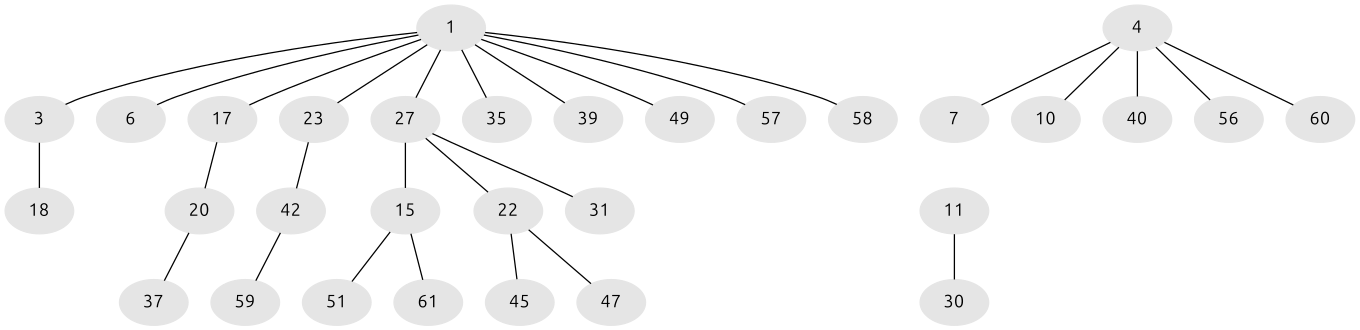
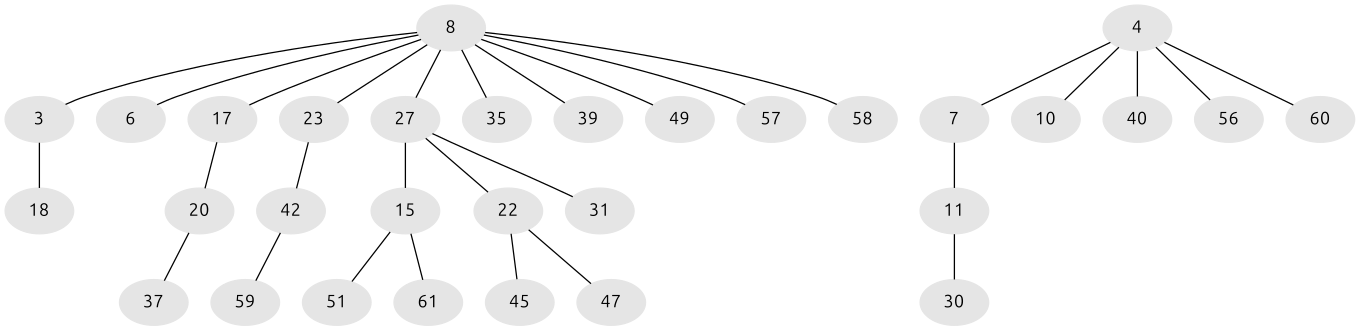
(451, 28) -> (451, 28)
none -> (954, 165)
